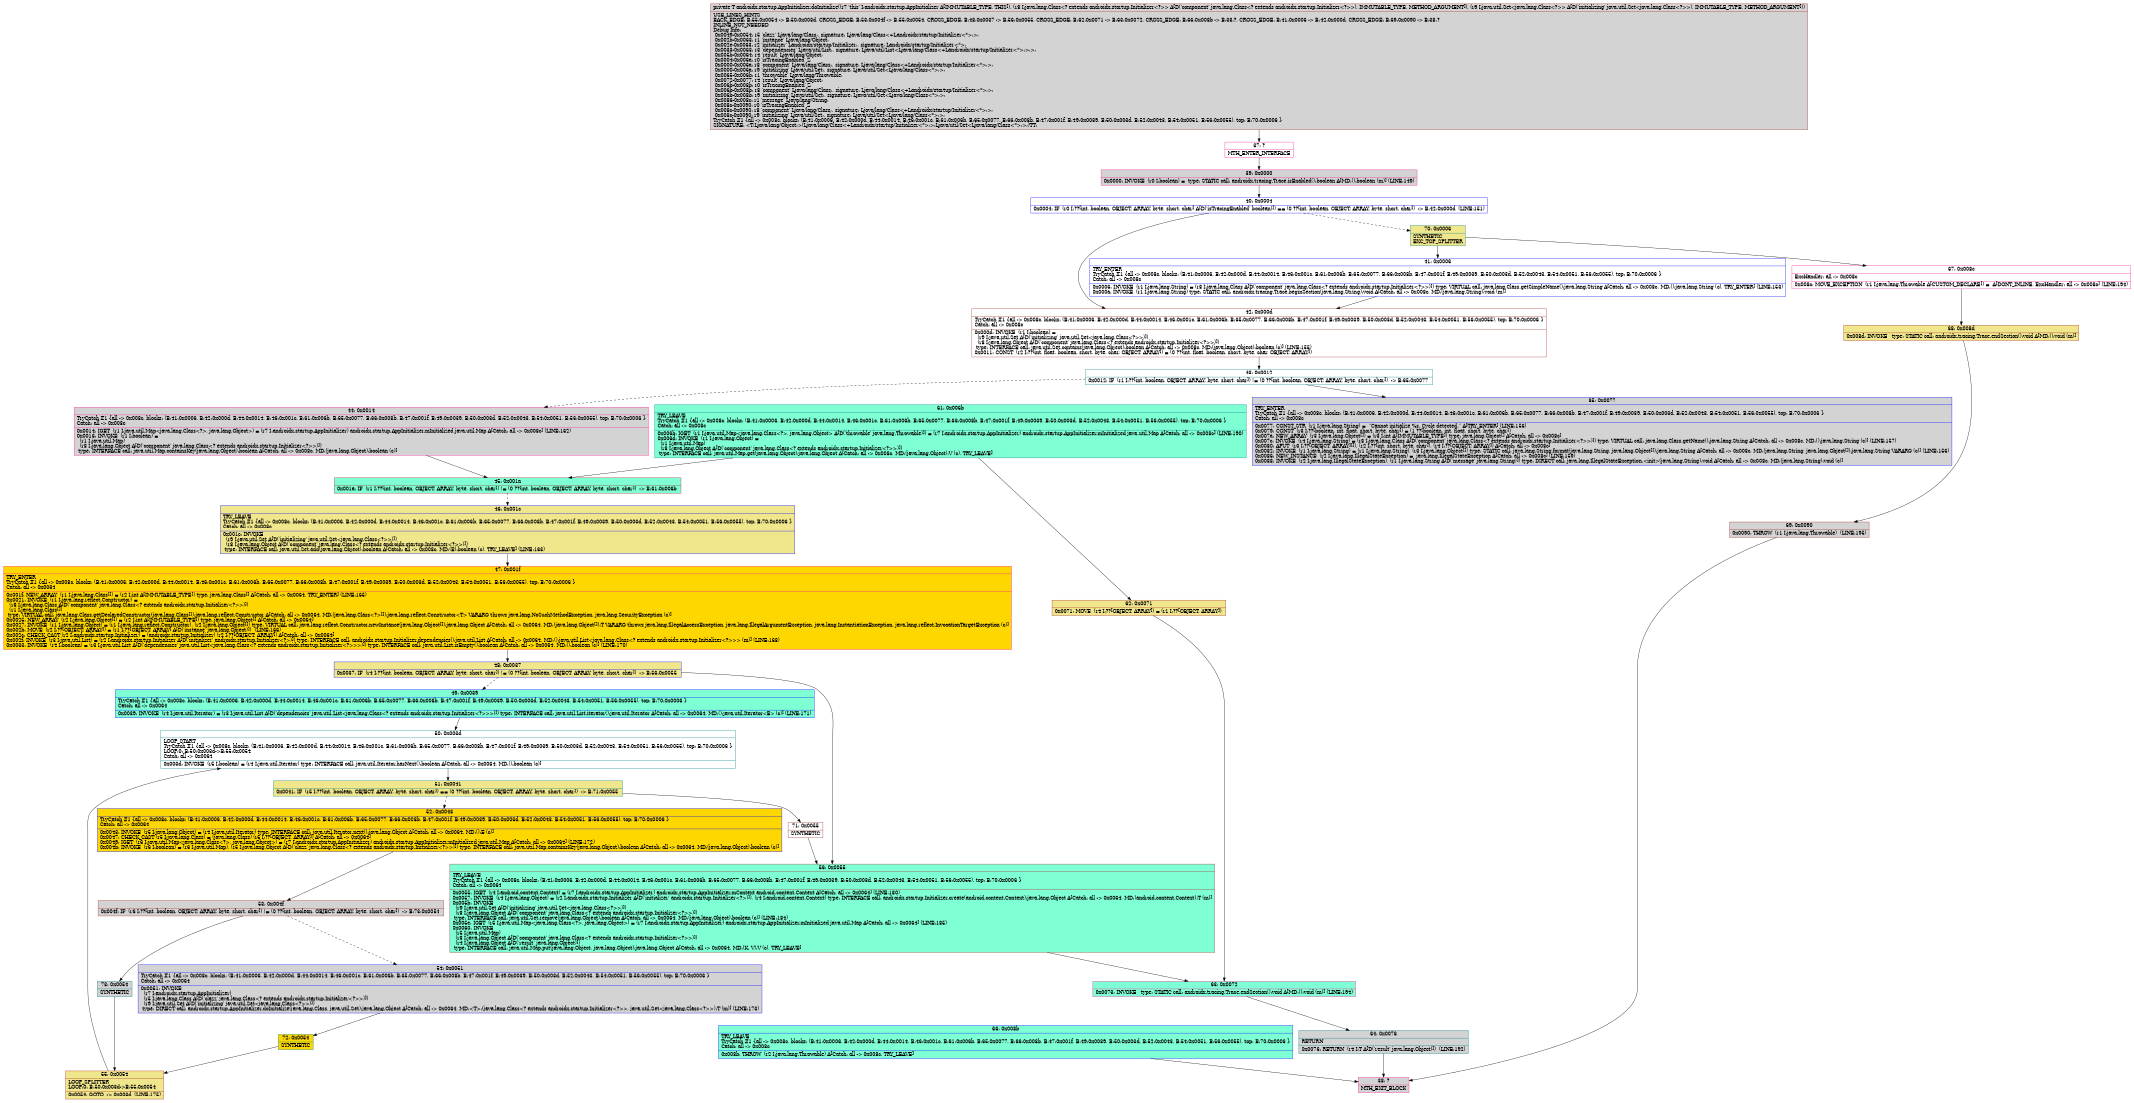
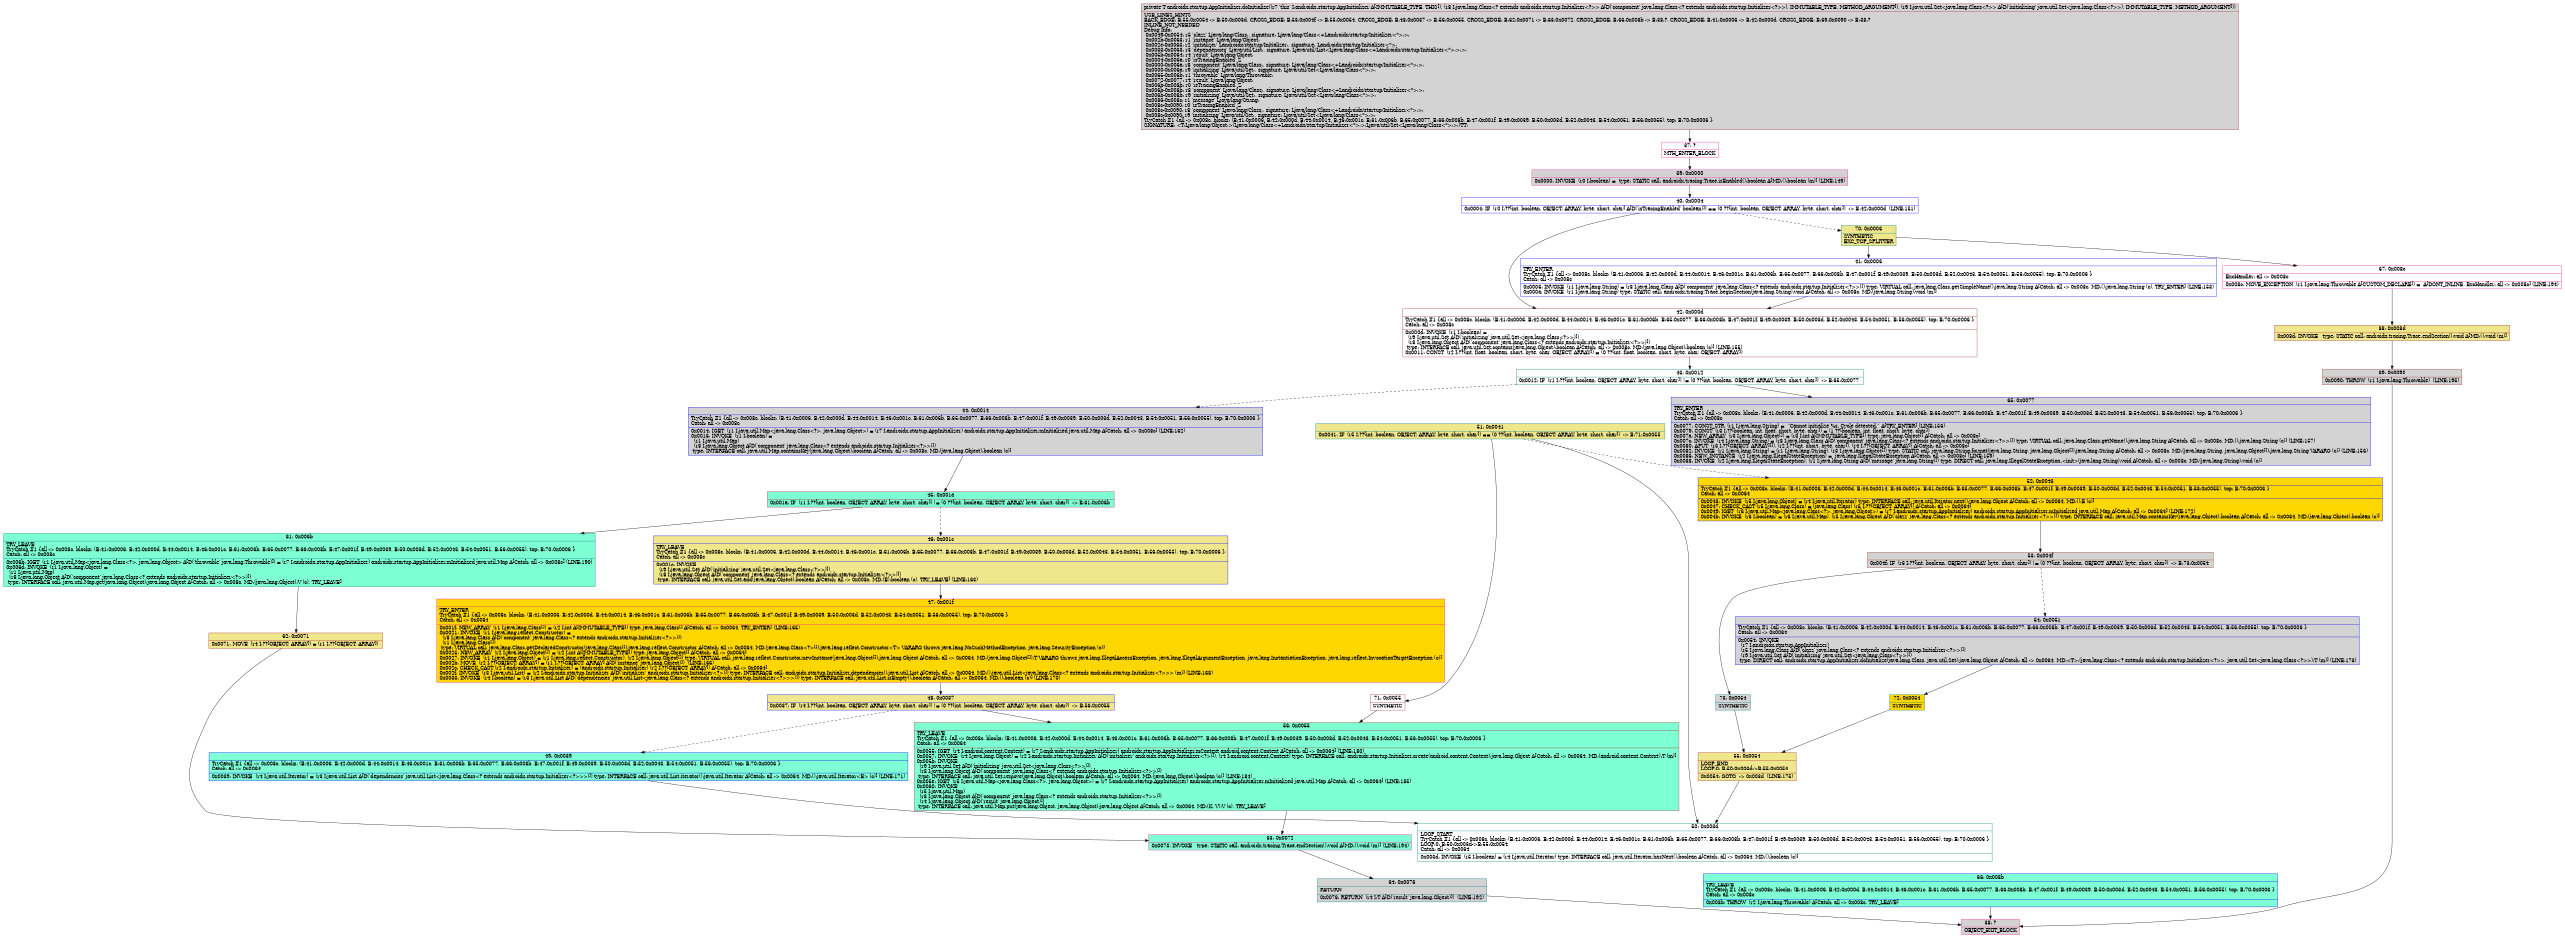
(1259, 153) -> (1690, 153)
(361, 431) -> (976, 431)
(652, 468) -> (723, 520)
(448, 773) -> (1689, 584)
(163, 989) -> (1760, 641)
(89, 1082) -> (1714, 764)
(1384, 1089) -> (1990, 931)
